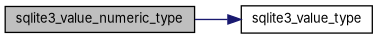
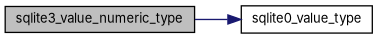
(307, 19) -> (307, 19)
